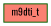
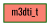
(26, 13) -> (25, 13)
